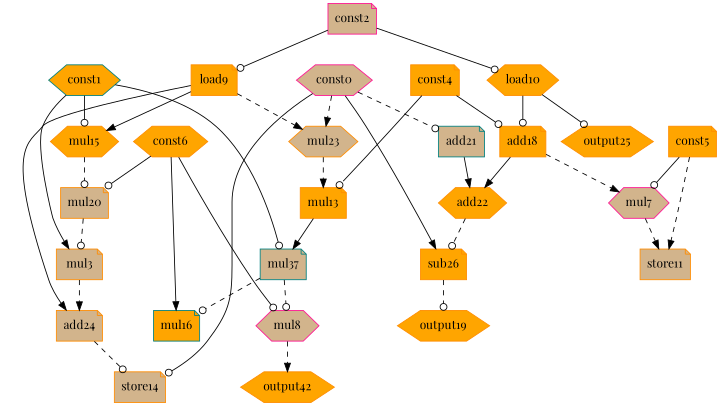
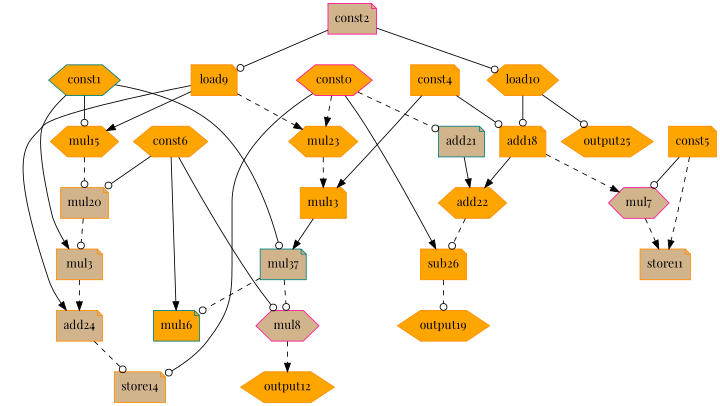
(334, 80) -> (334, 80)
(383, 139) -> (383, 139)
(323, 142) -> (323, 142)
(287, 387) -> (287, 387)
